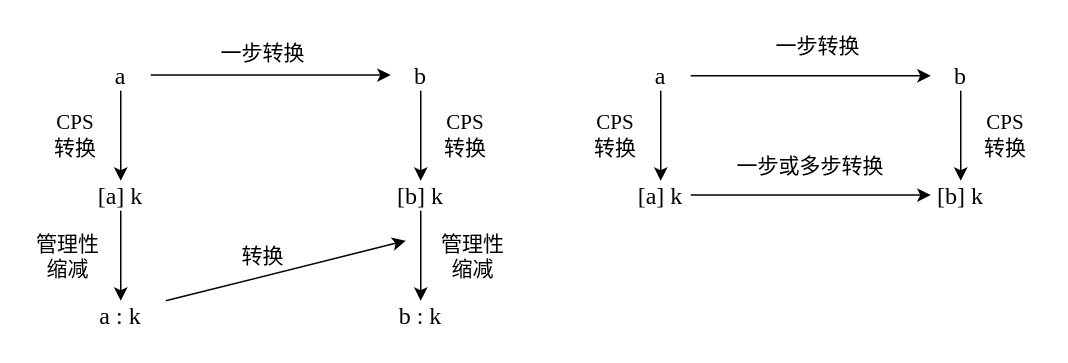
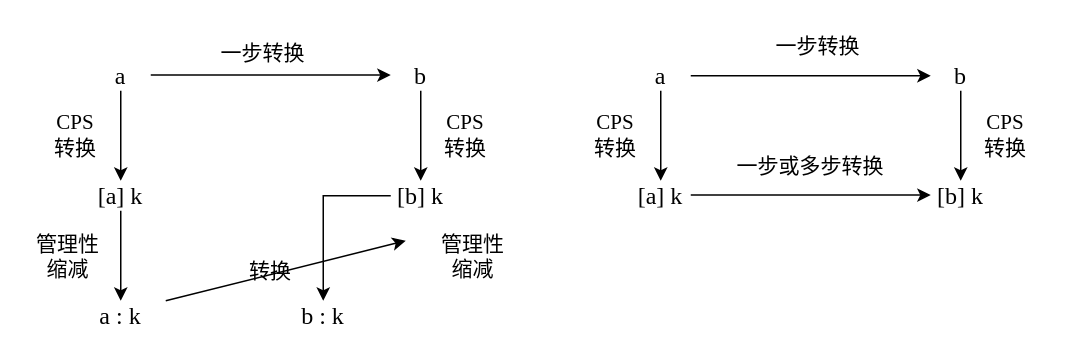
(263, 256) -> (271, 271)
(421, 316) -> (323, 316)
